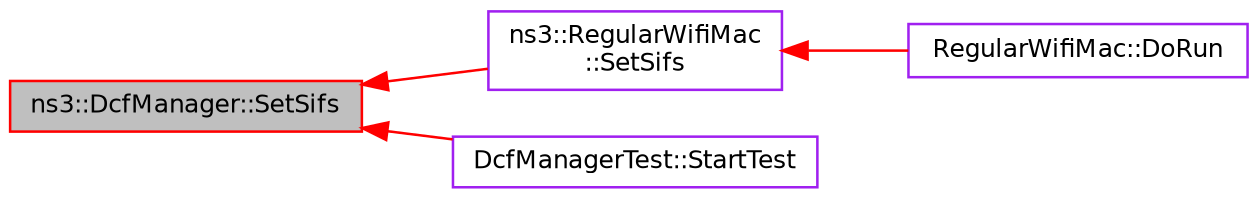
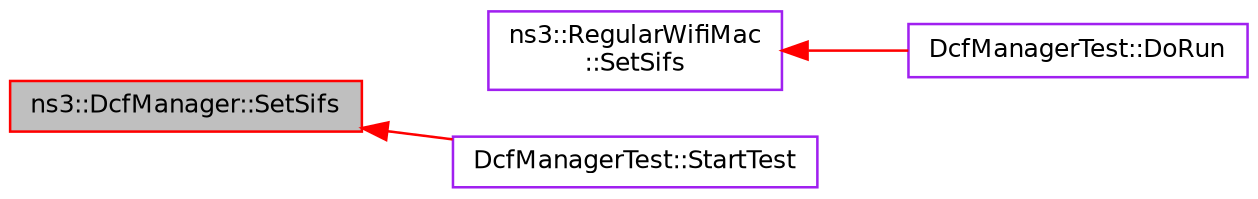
(1078, 51) -> (1078, 51)
(438, 75) -> none
